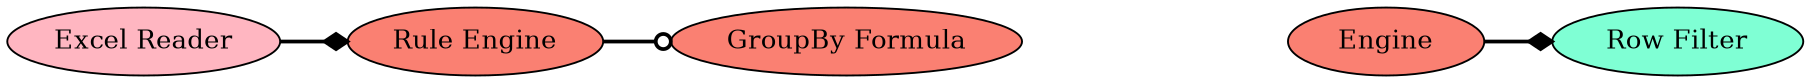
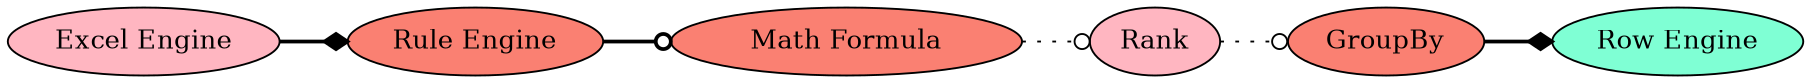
(144, 42) -> (144, 42)
(847, 42) -> (847, 42)
none -> (1155, 42)
(1386, 42) -> (1386, 42)
(1678, 42) -> (1678, 42)
